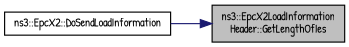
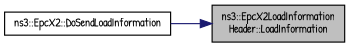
(278, 24) -> (278, 24)
